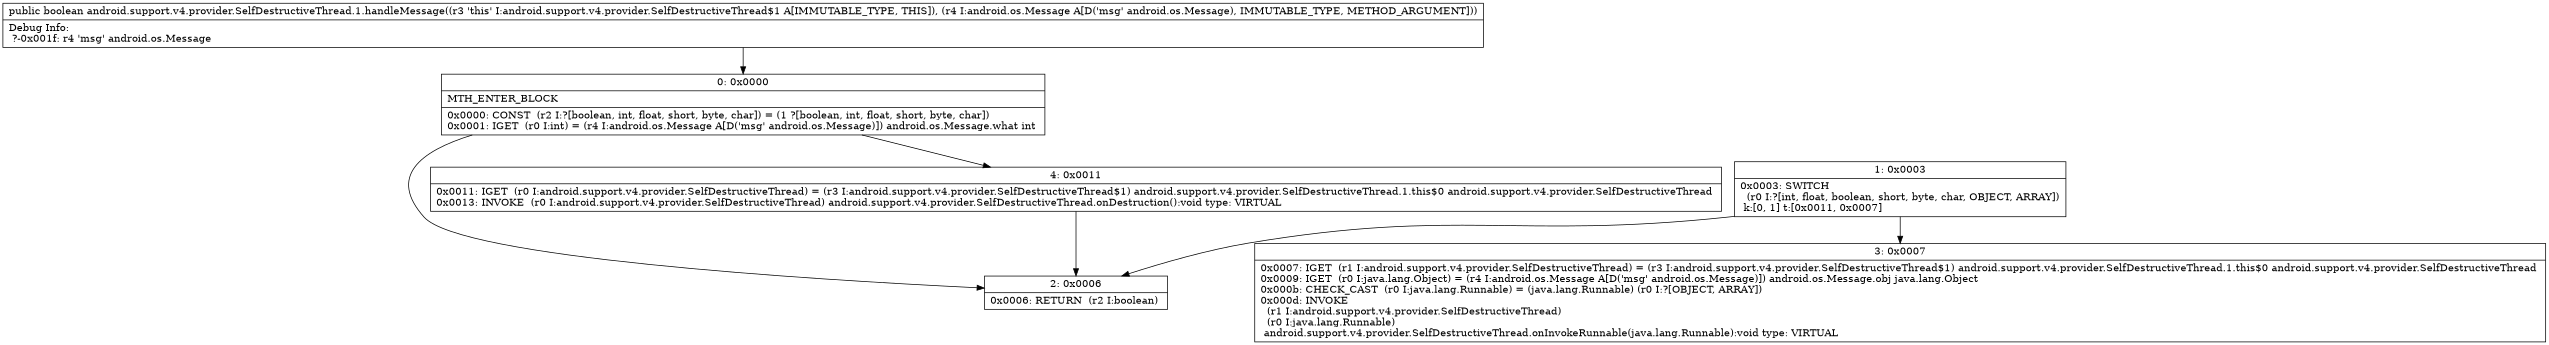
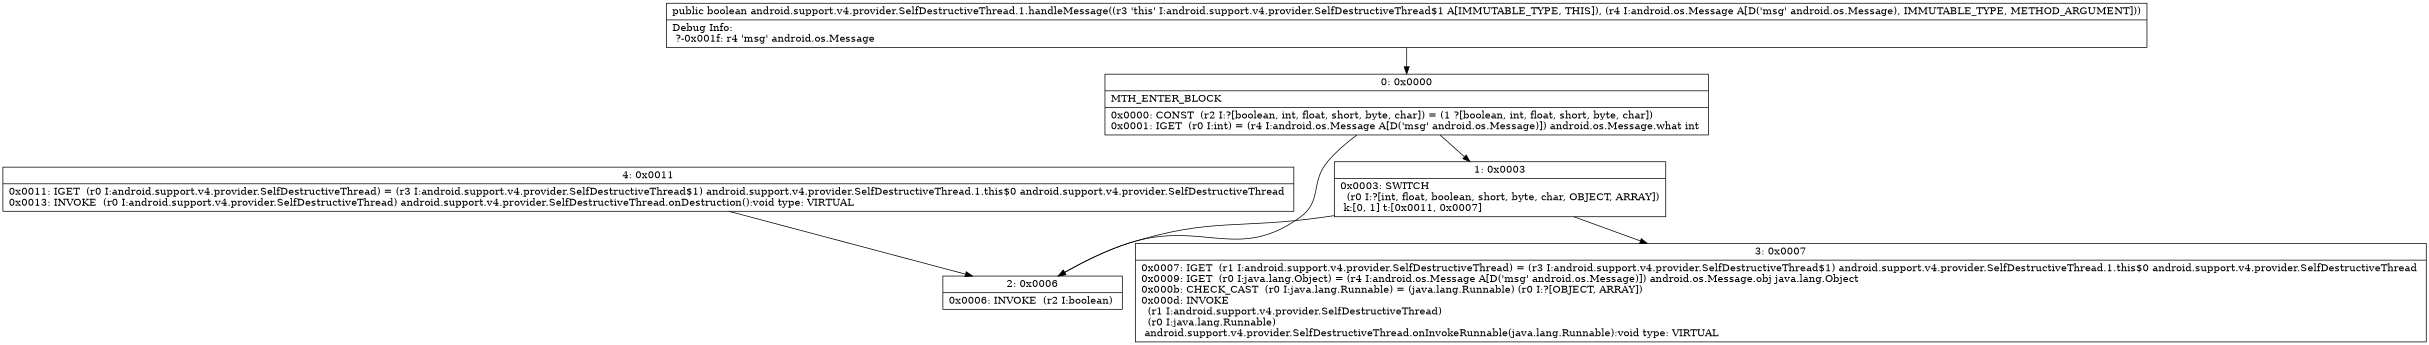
(923, 150) -> (1452, 146)
(1076, 301) -> (1033, 301)
